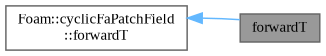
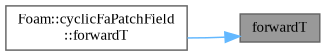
(221, 19) -> (206, 38)
